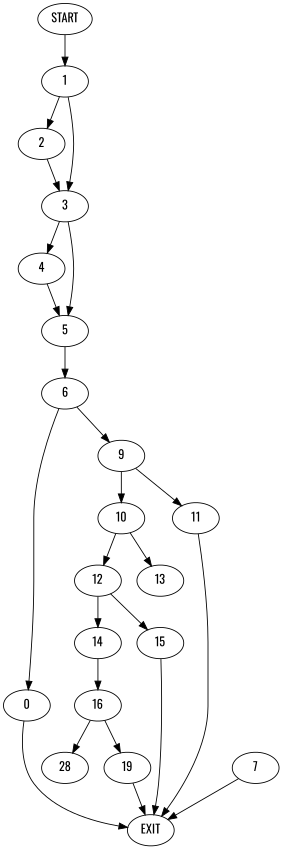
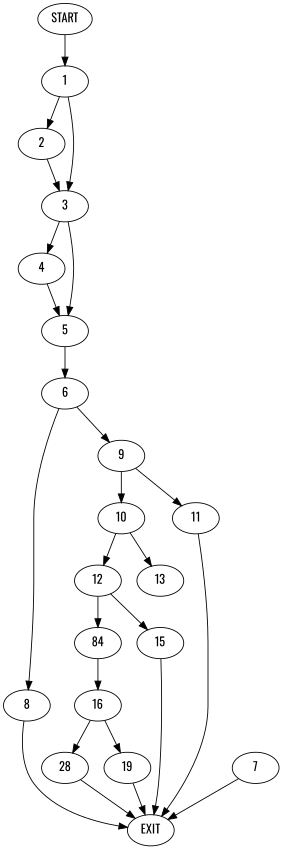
(98, 643) -> (98, 643)
(27, 705) -> (27, 705)
none -> (104, 797)
